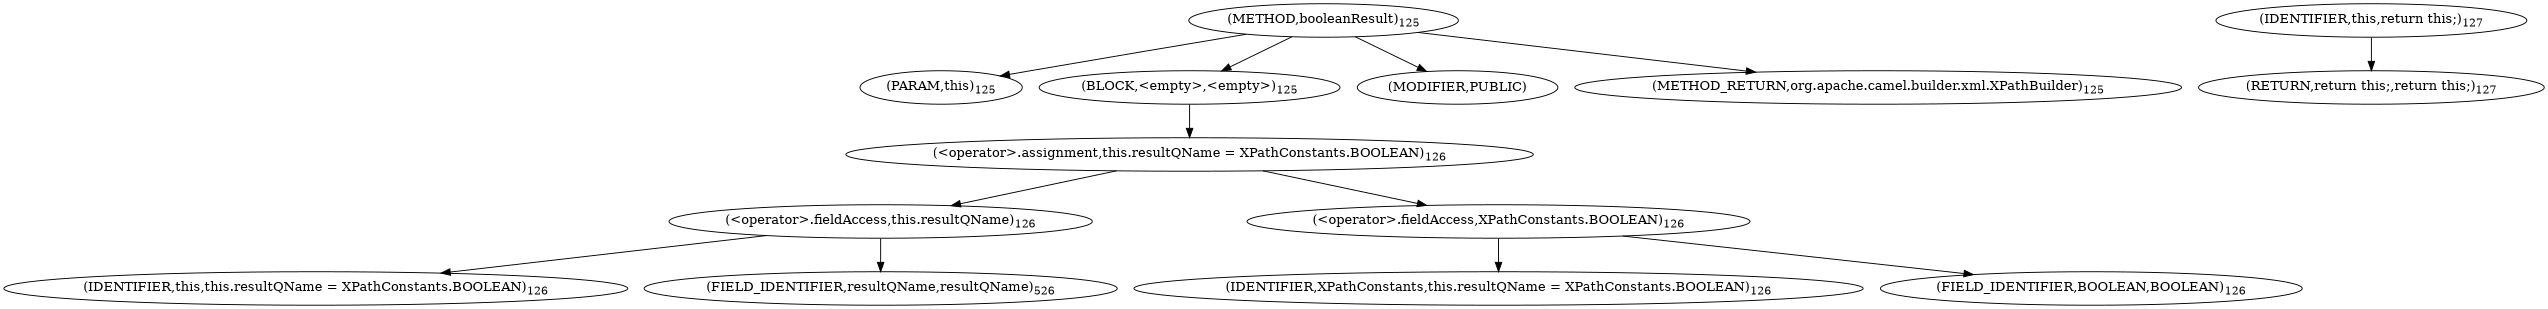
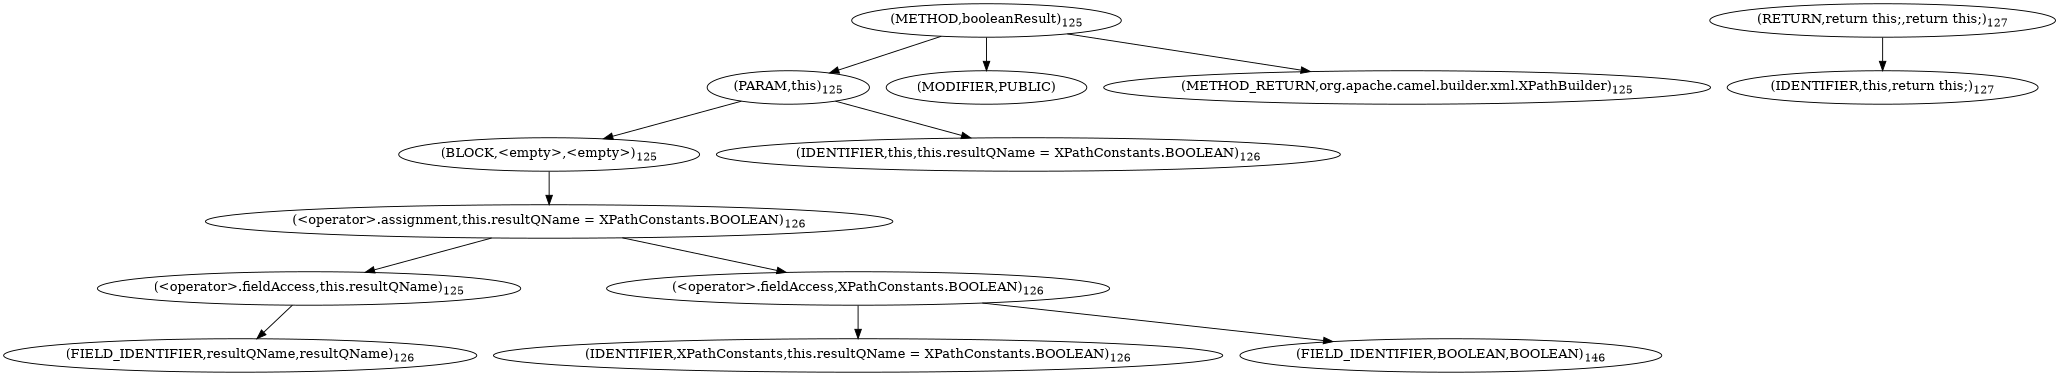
(2371, 49) -> (1883, 49)
(1261, 52) -> (677, 119)
(1025, 220) -> (454, 287)
(608, 254) -> (898, 118)
(1044, 287) -> (404, 354)
(2236, 287) -> (1595, 354)
